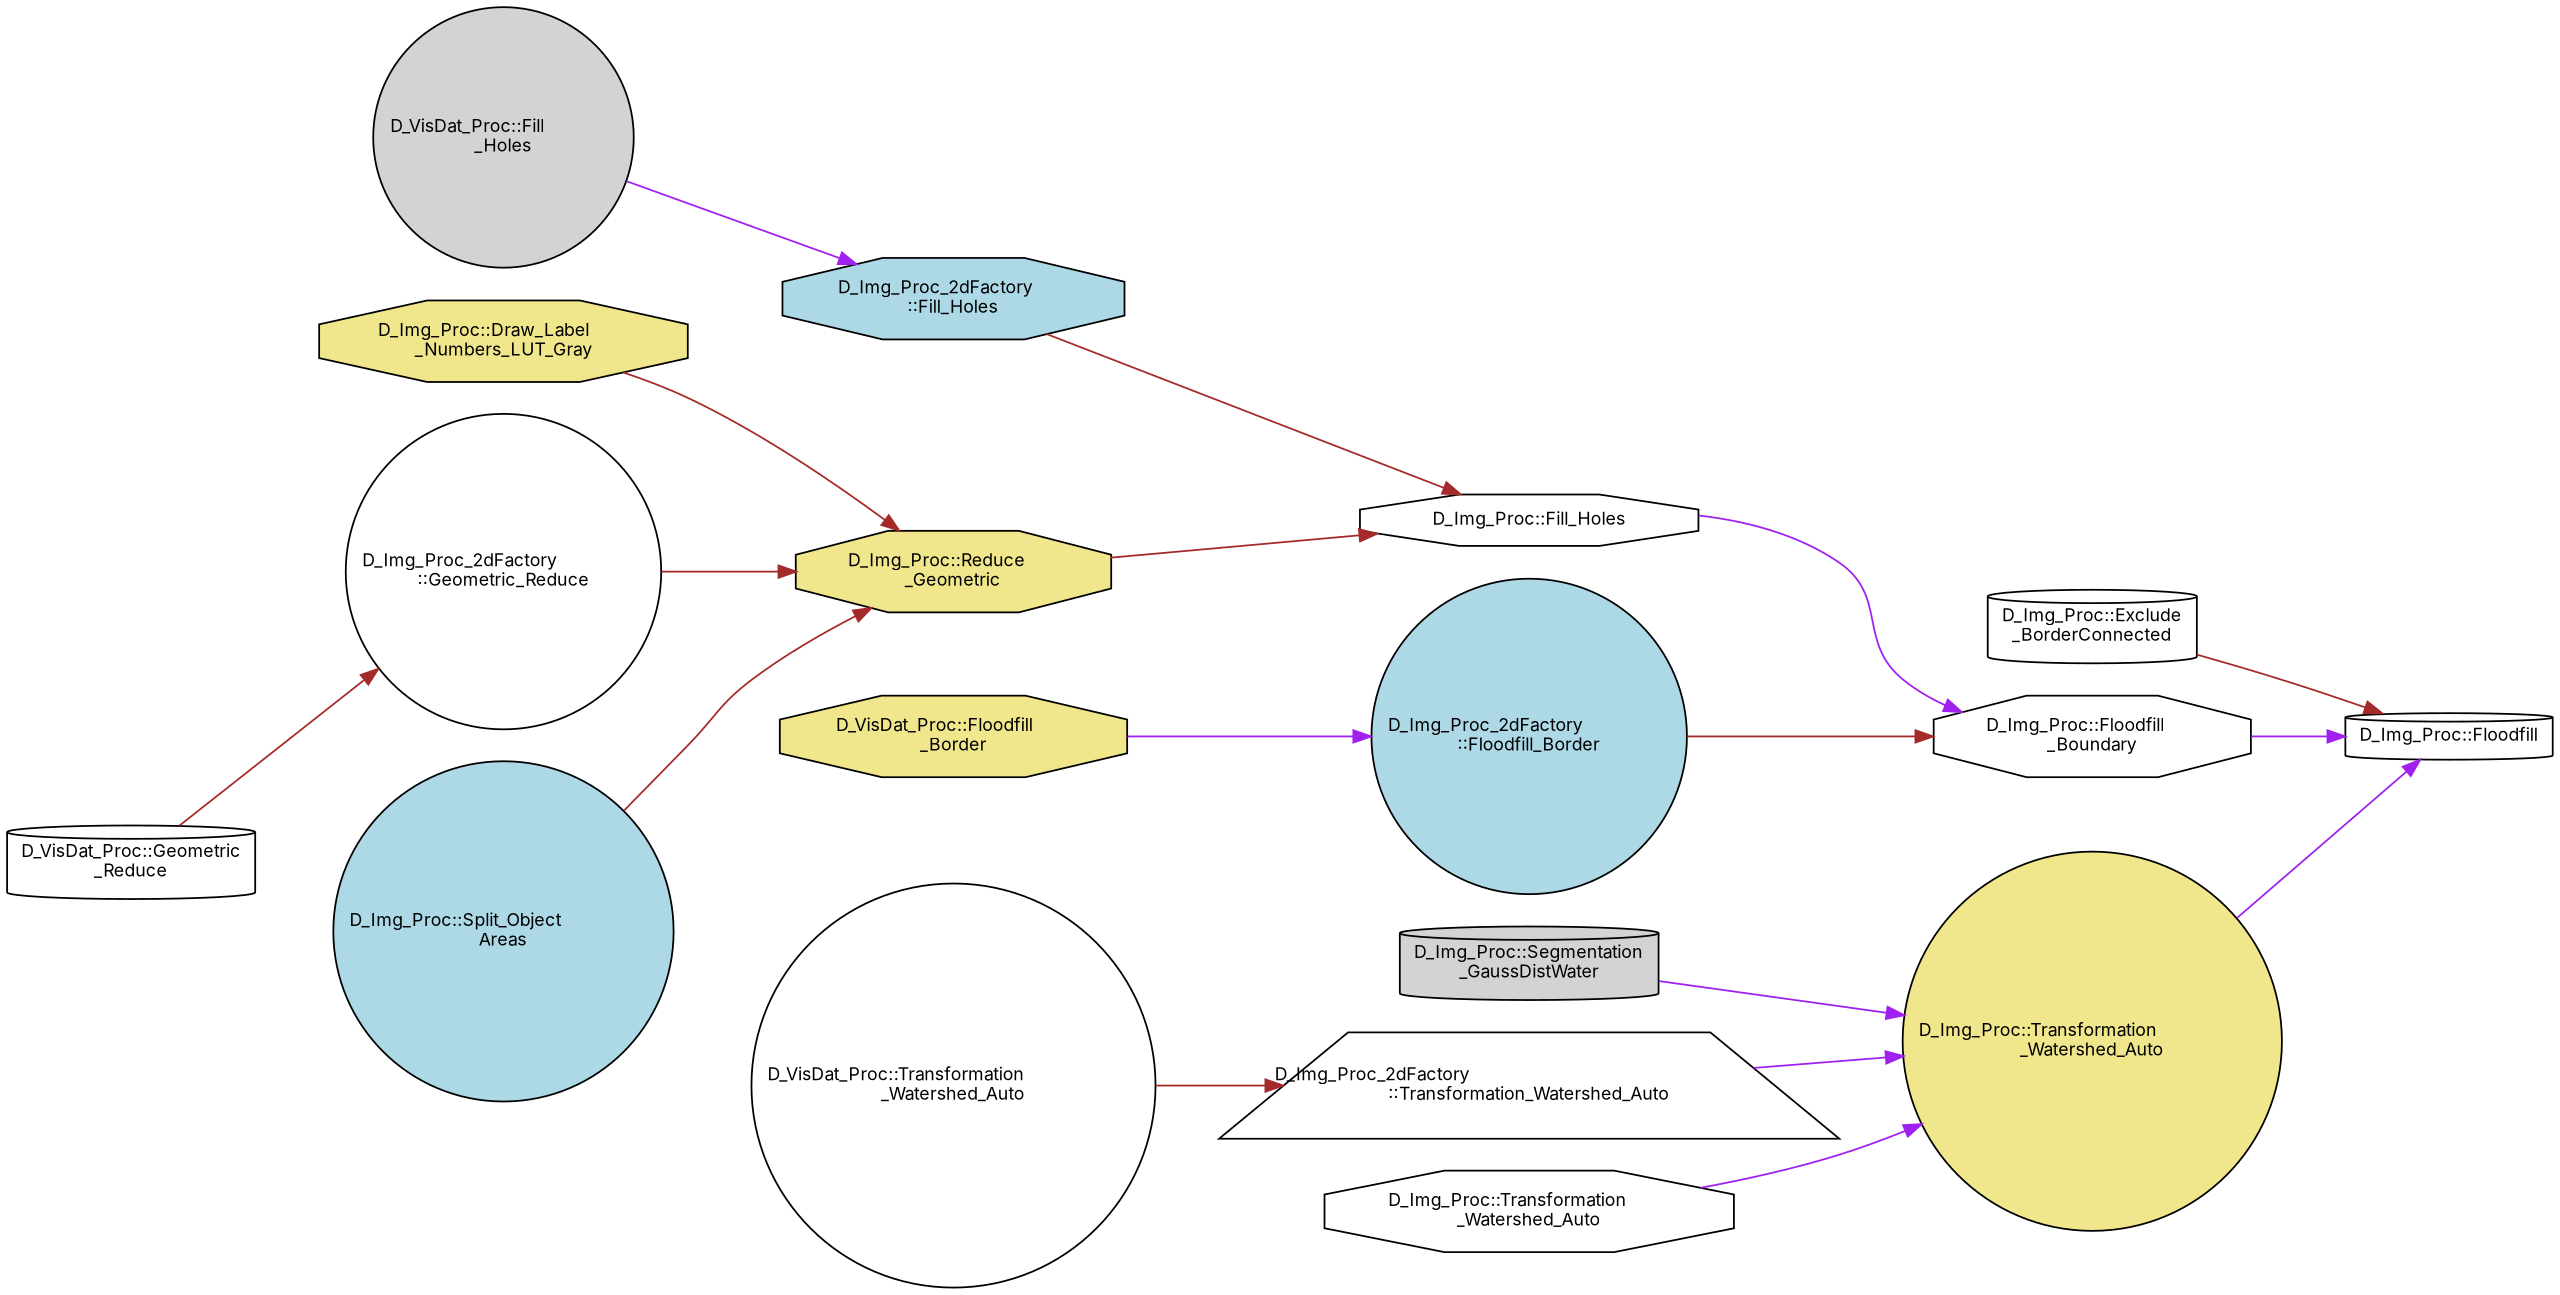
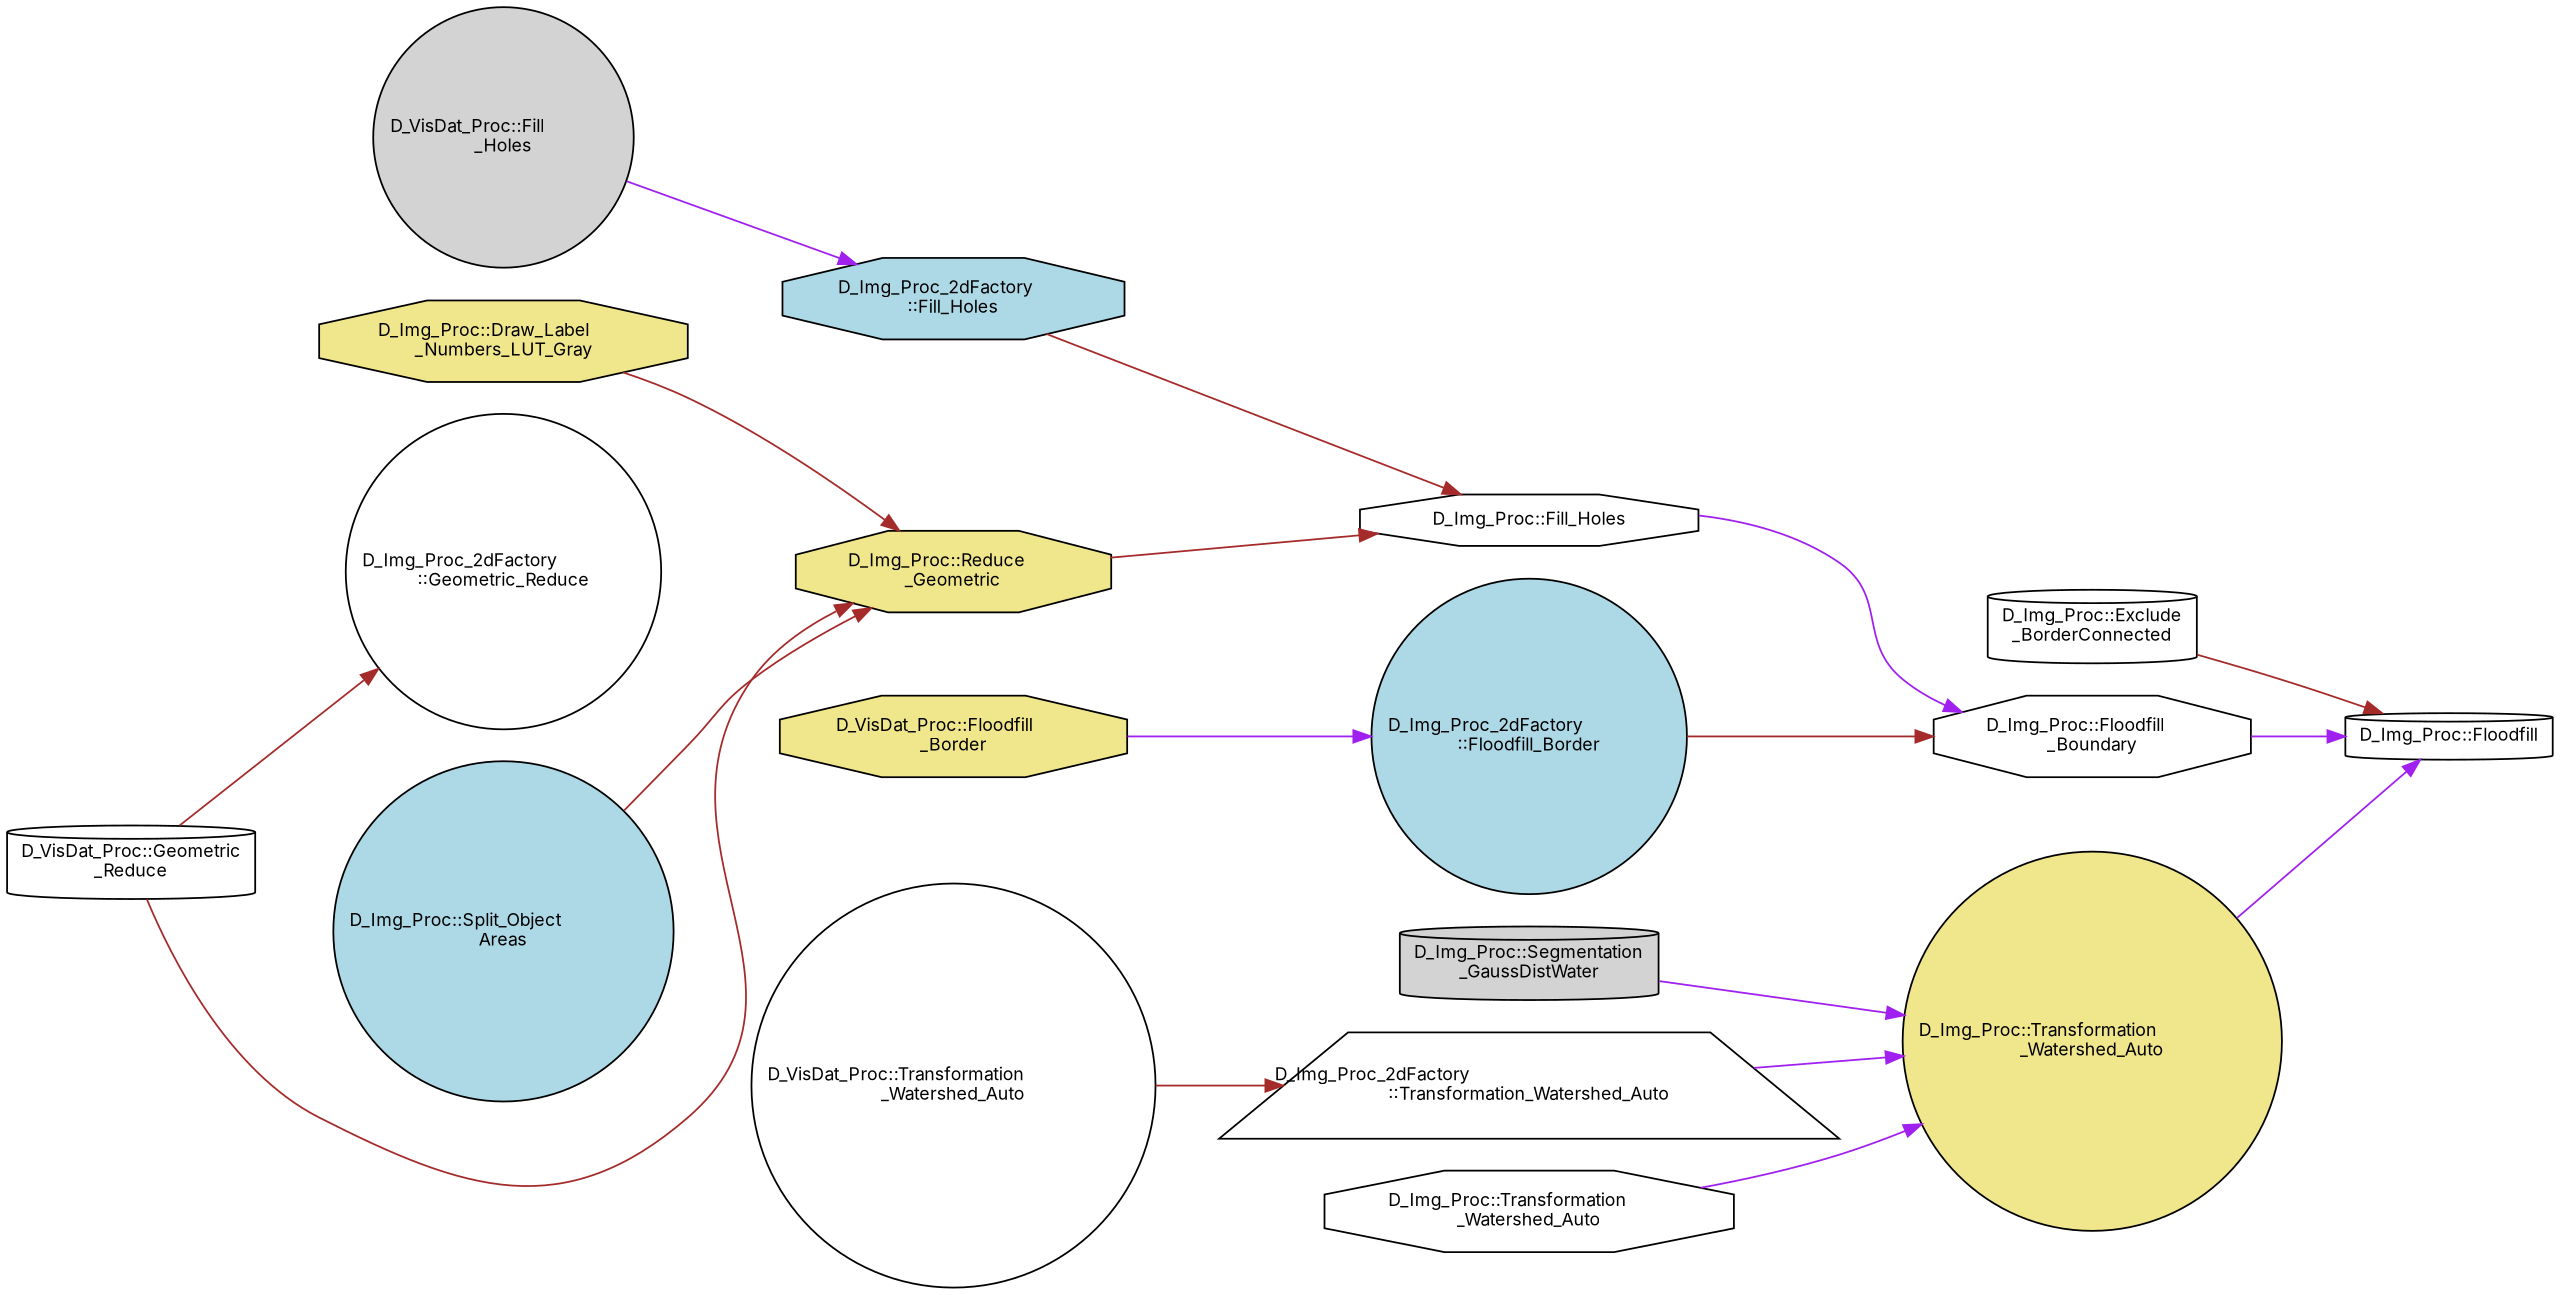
(720, 572) -> (644, 1150)
